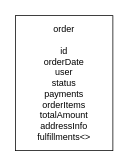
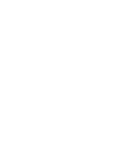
(64, 83) -> none
